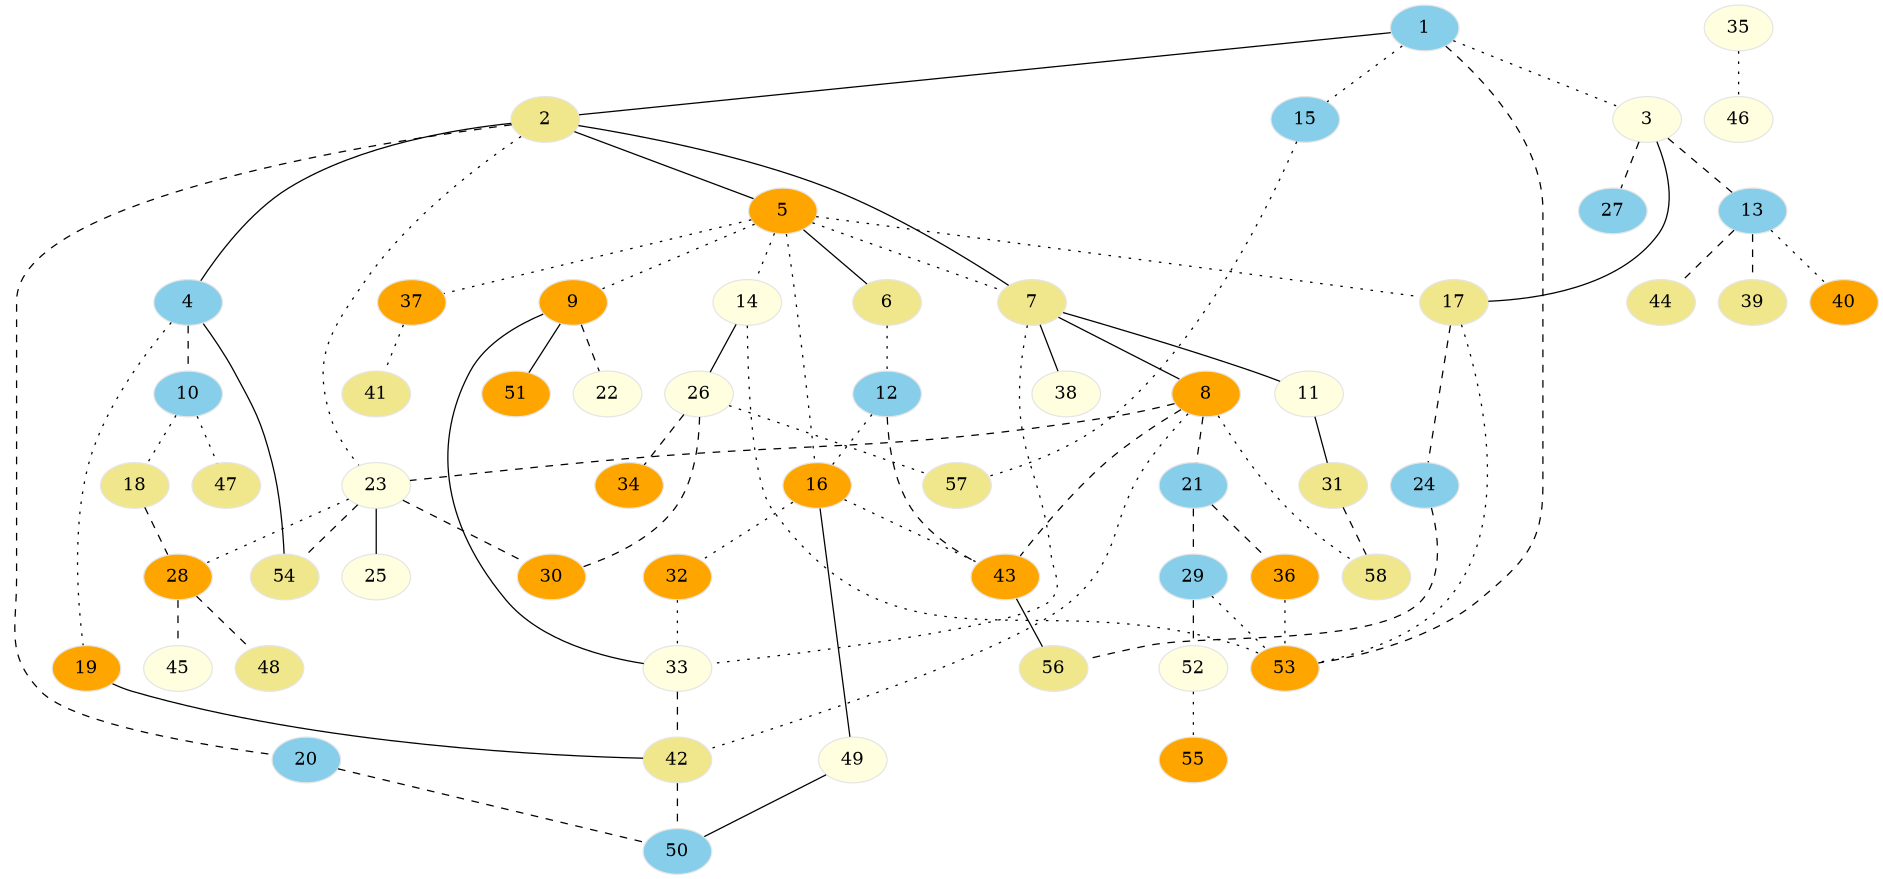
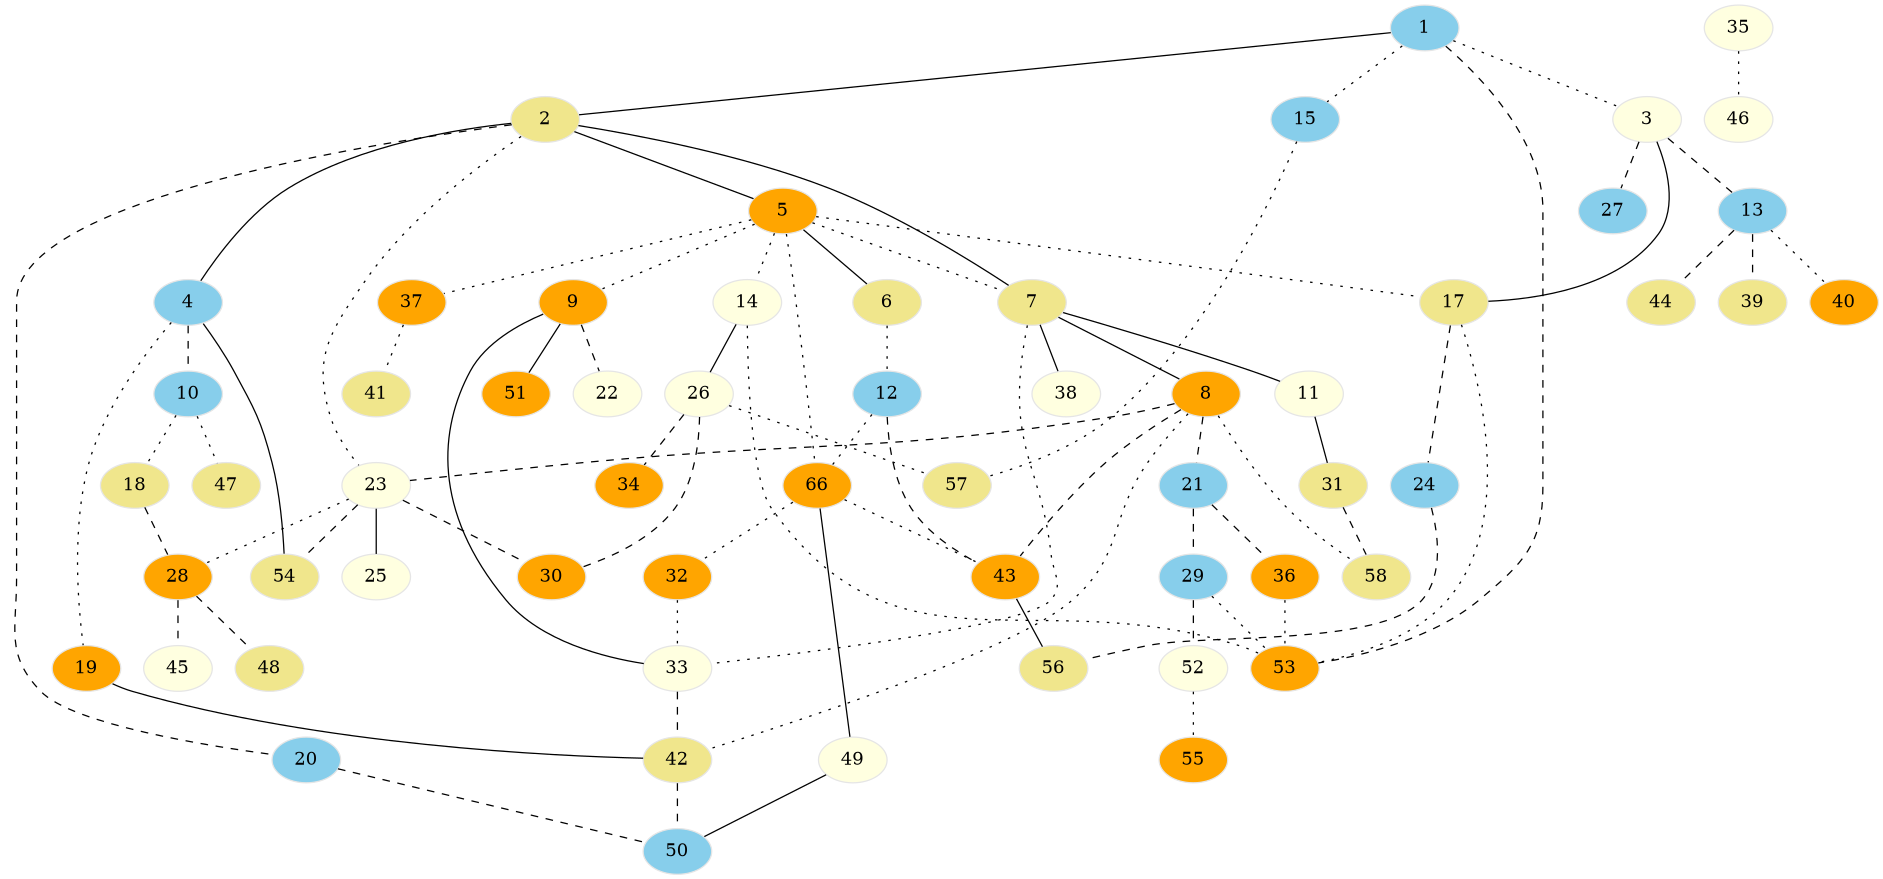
(817, 485) -> (817, 485)
